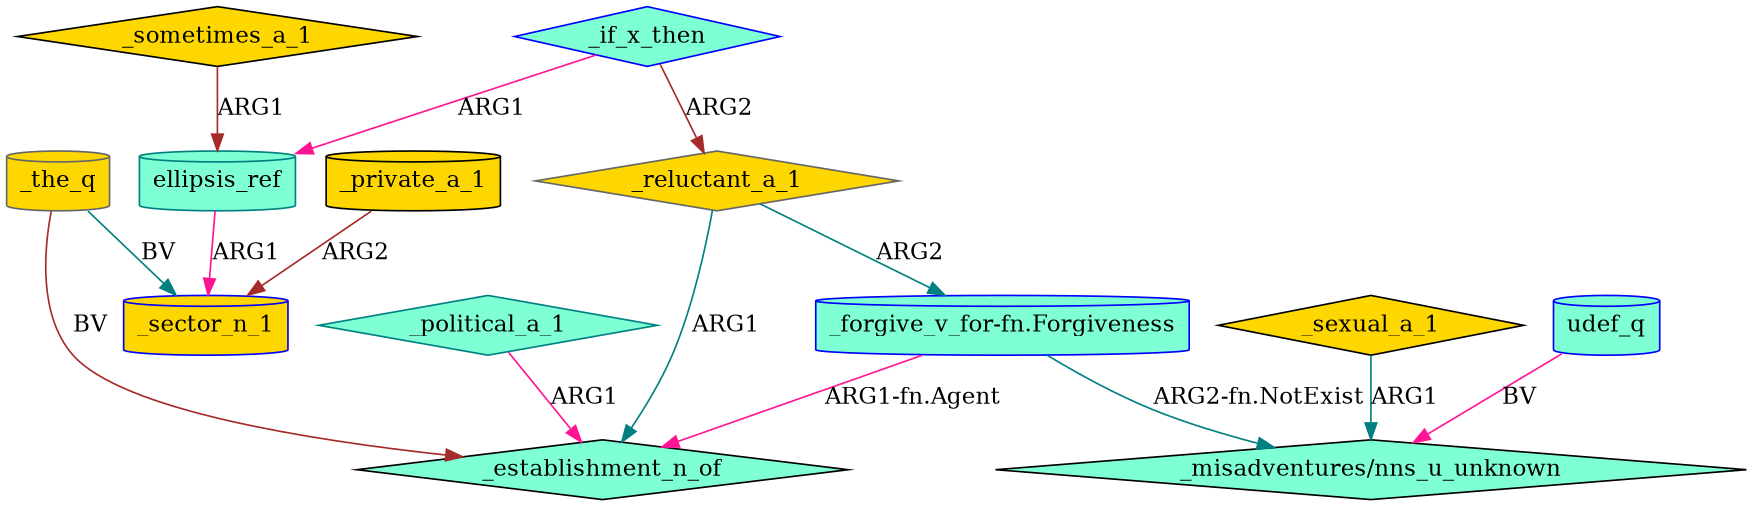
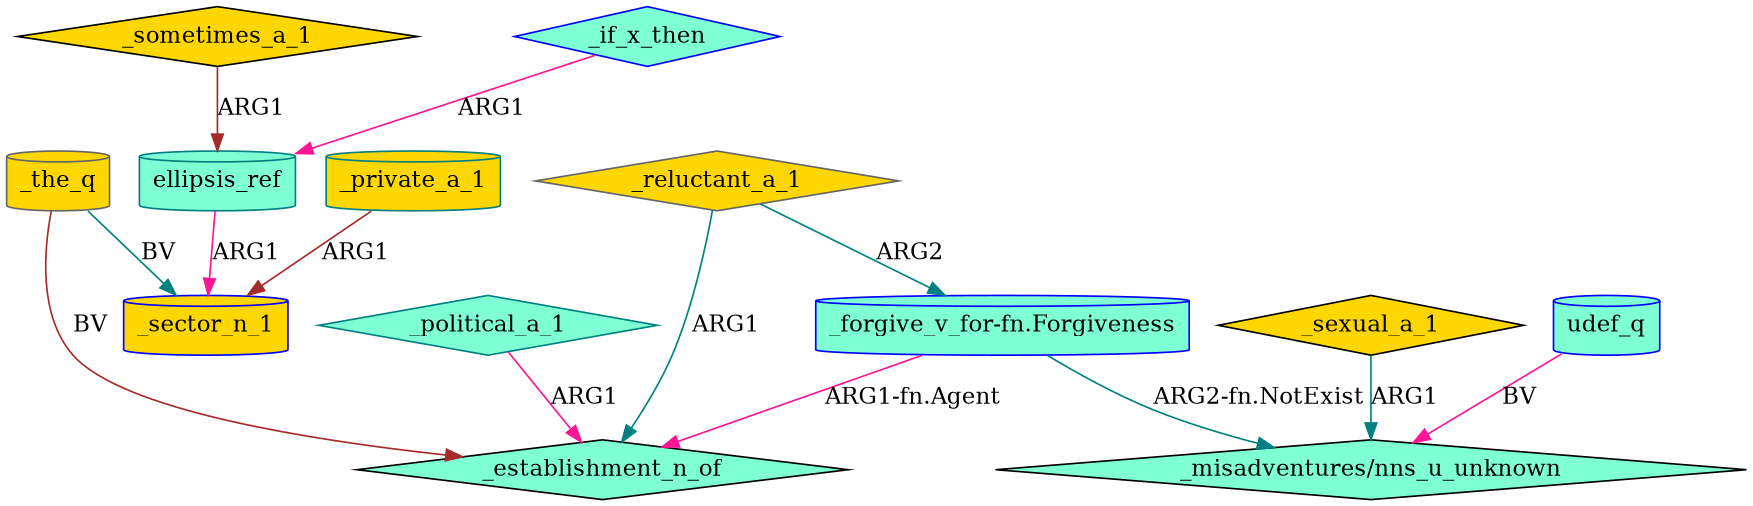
(678, 101) -> none
(413, 181) -> (413, 181)
(356, 253) -> (356, 253)
